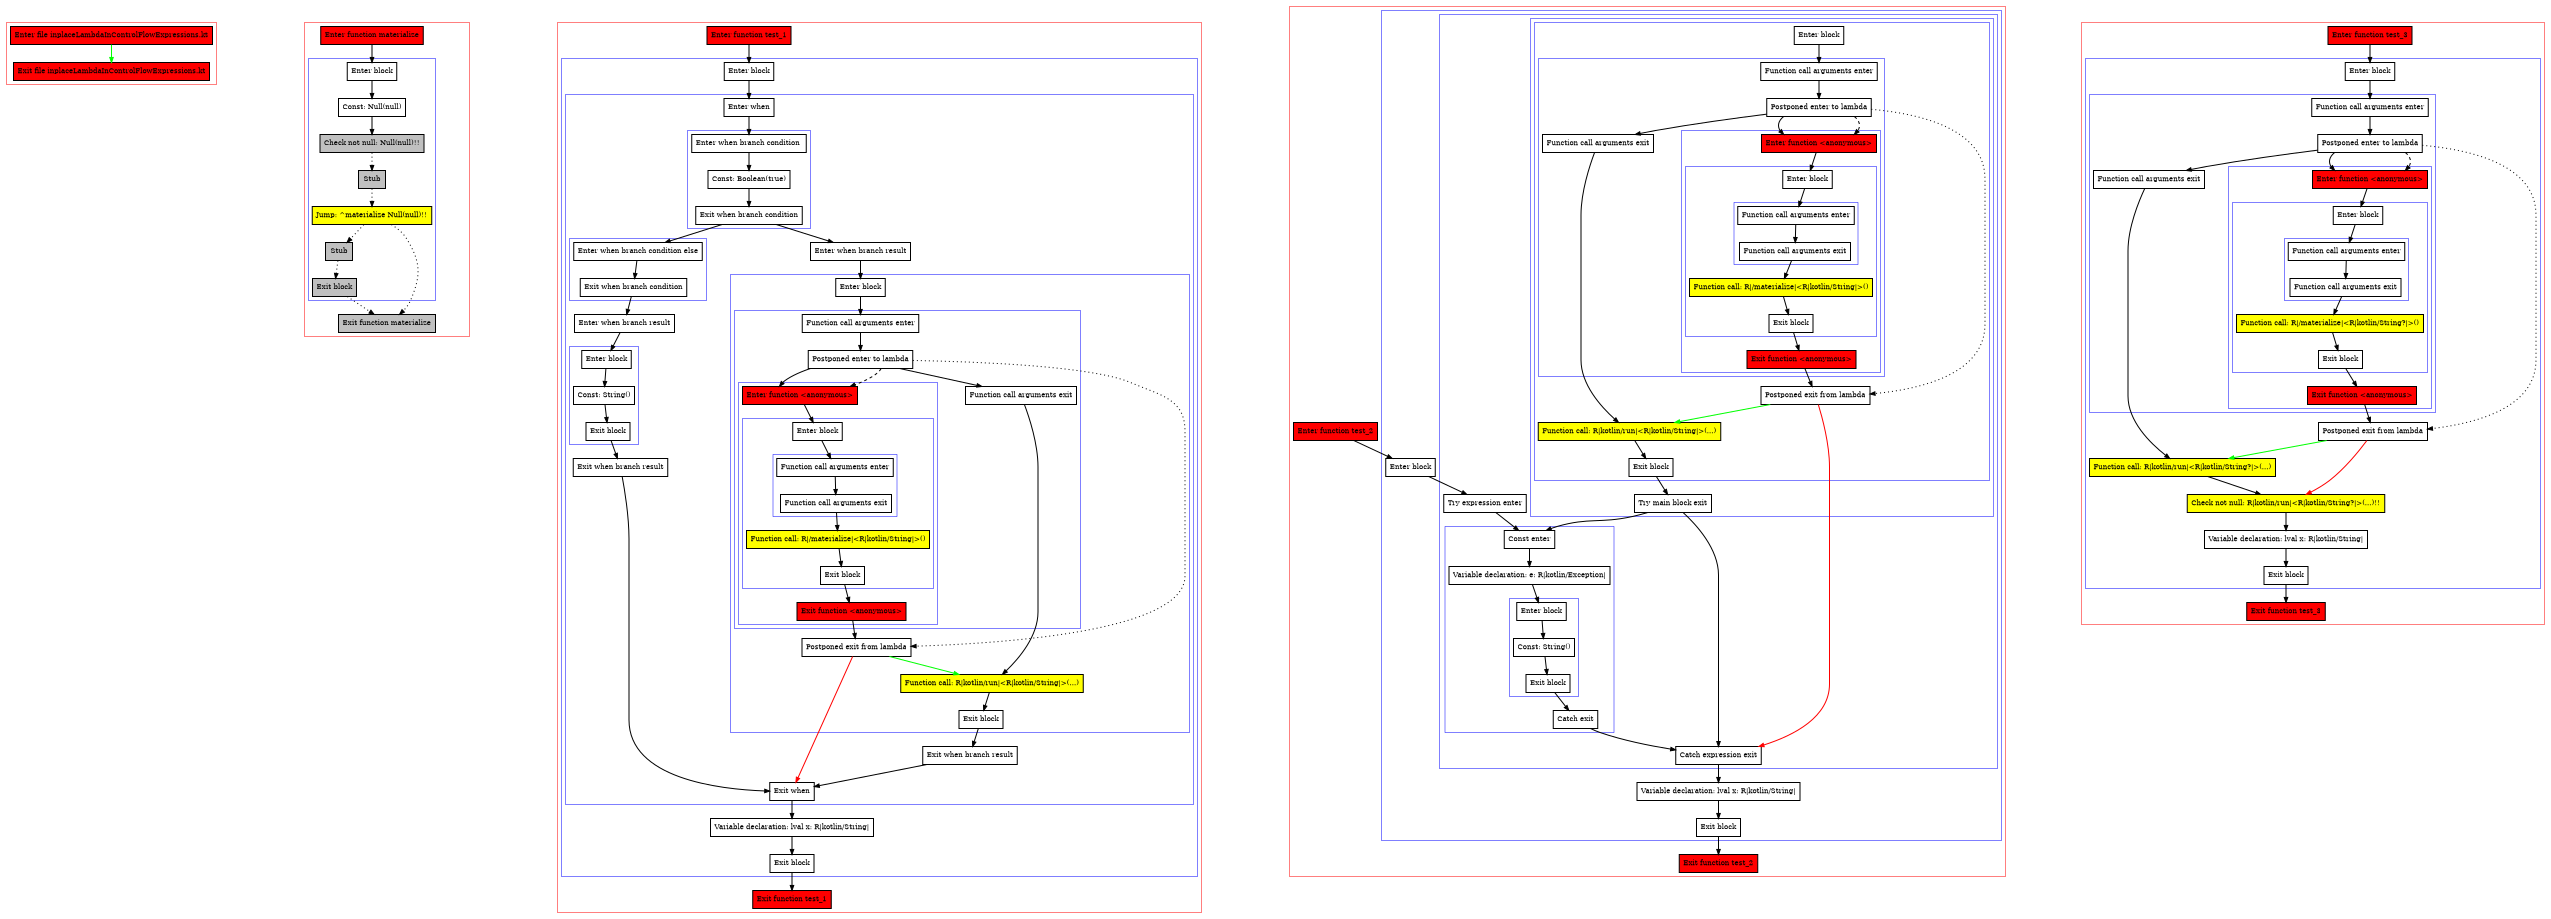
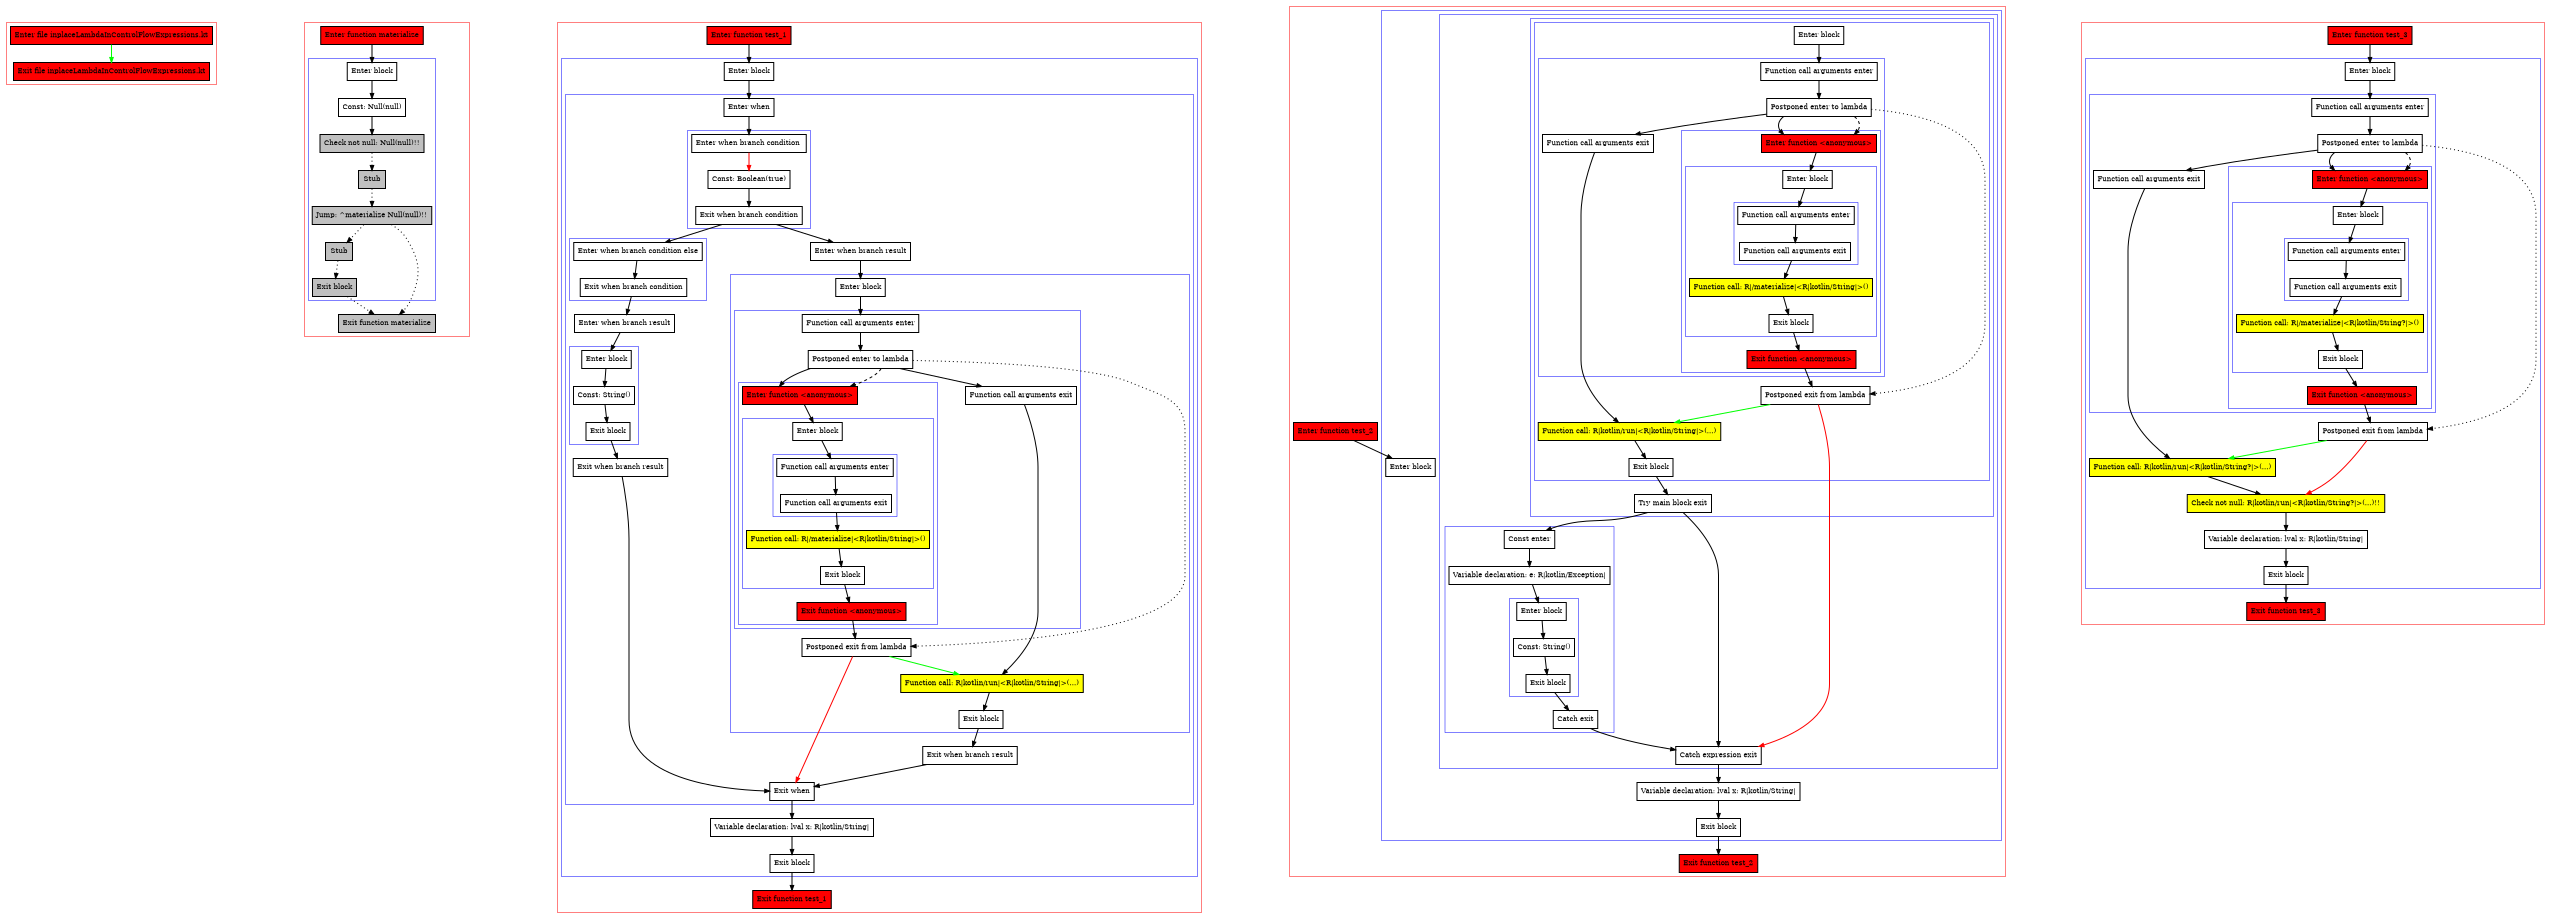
(749, 159) -> (749, 159)
(372, 216) -> (372, 216)
(1485, 504) -> none
